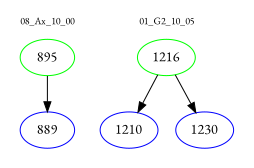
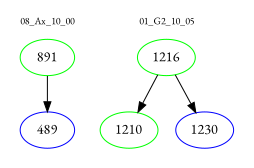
(47, 57) -> (47, 57)
(47, 130) -> (47, 130)
(129, 130) -> (129, 130)
